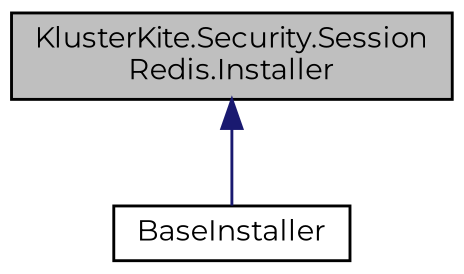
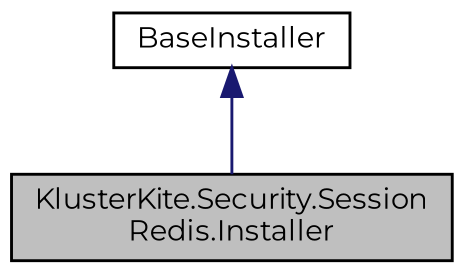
(232, 167) -> (232, 136)
